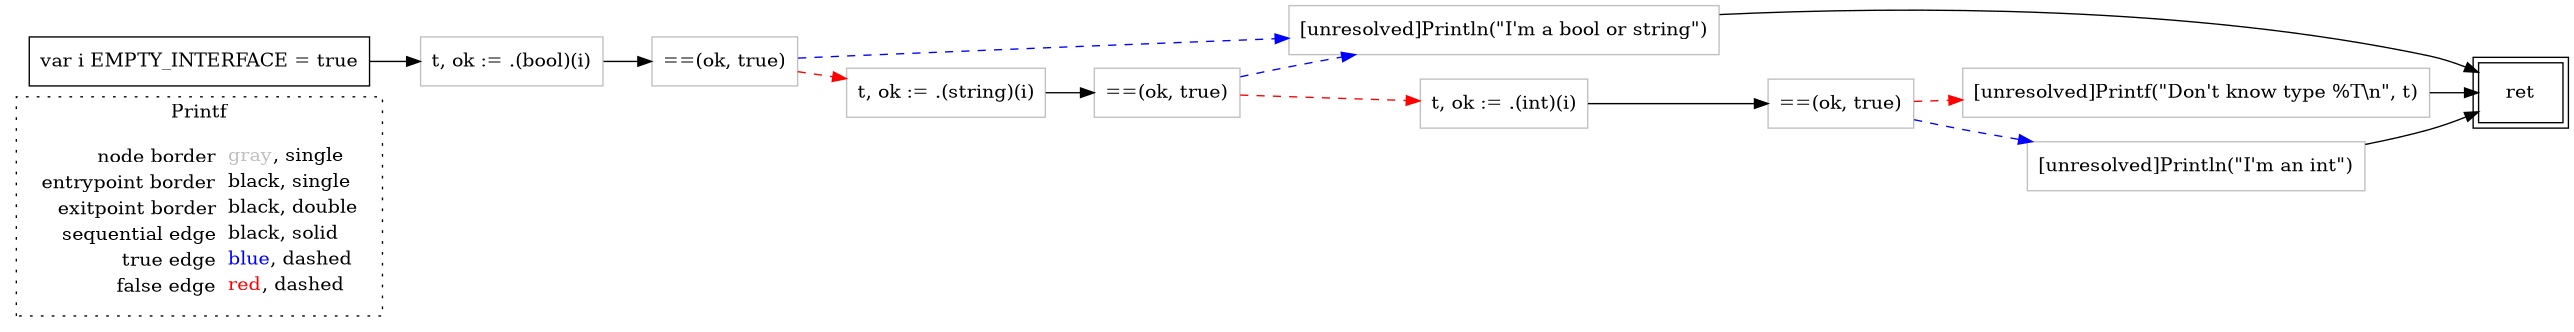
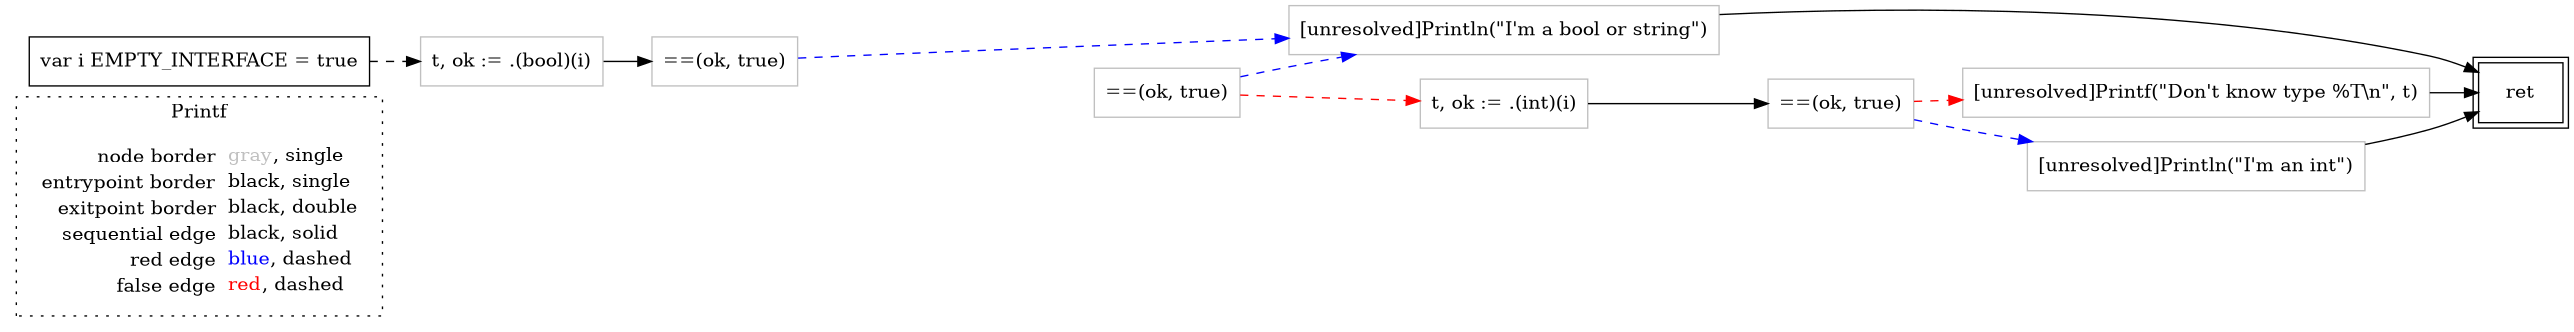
(388, 61) -> (388, 61)
(946, 93) -> none
(172, 260) -> (176, 260)
